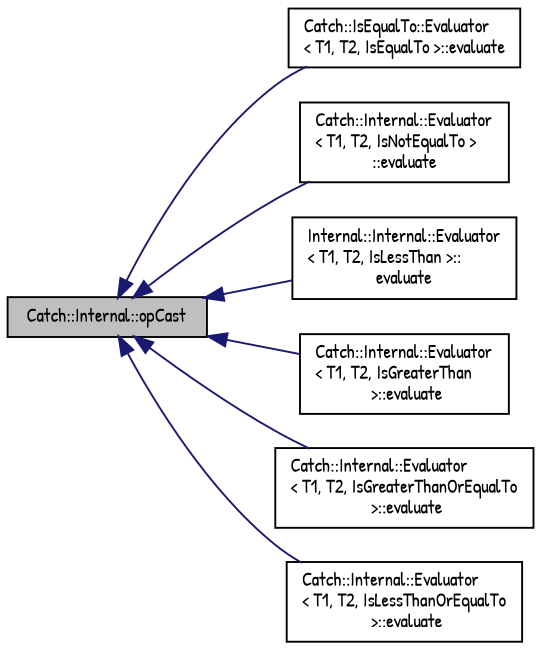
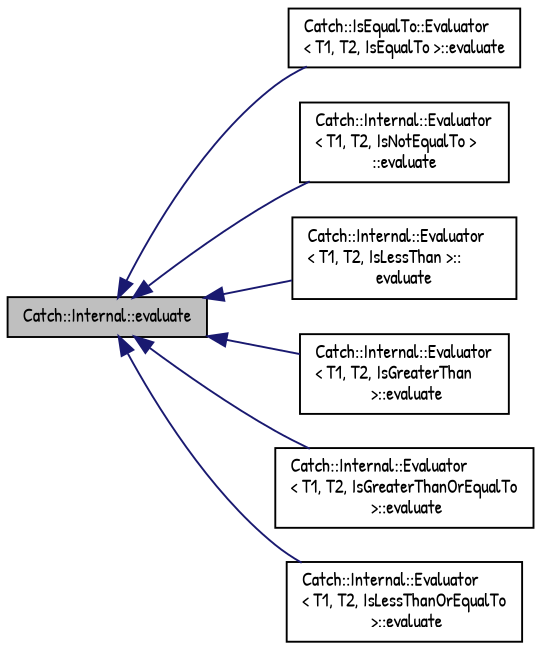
(404, 258) -> (404, 258)
(107, 317) -> (107, 317)
